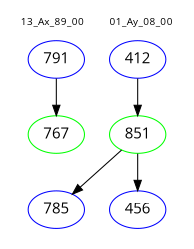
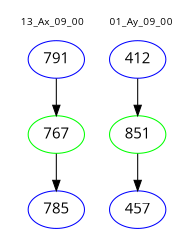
(53, 22) -> (53, 22)
(141, 22) -> (141, 22)
(108, 162) -> (56, 167)
(138, 210) -> (138, 210)
